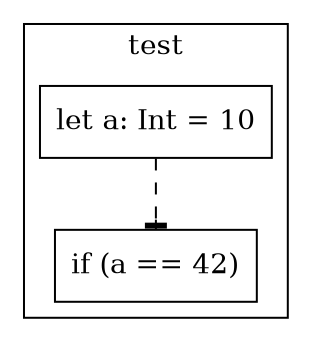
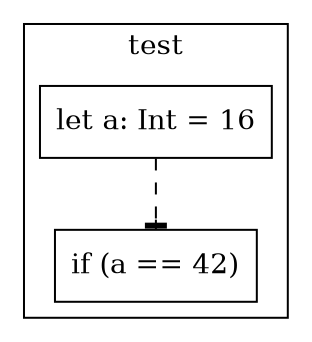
(156, 122) -> (156, 122)
